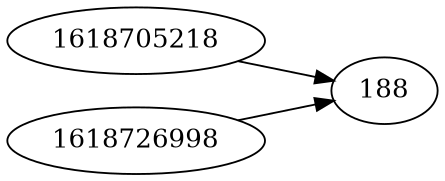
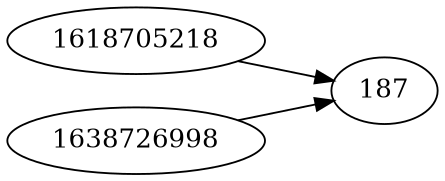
(385, 91) -> (385, 91)
(136, 141) -> (136, 141)
